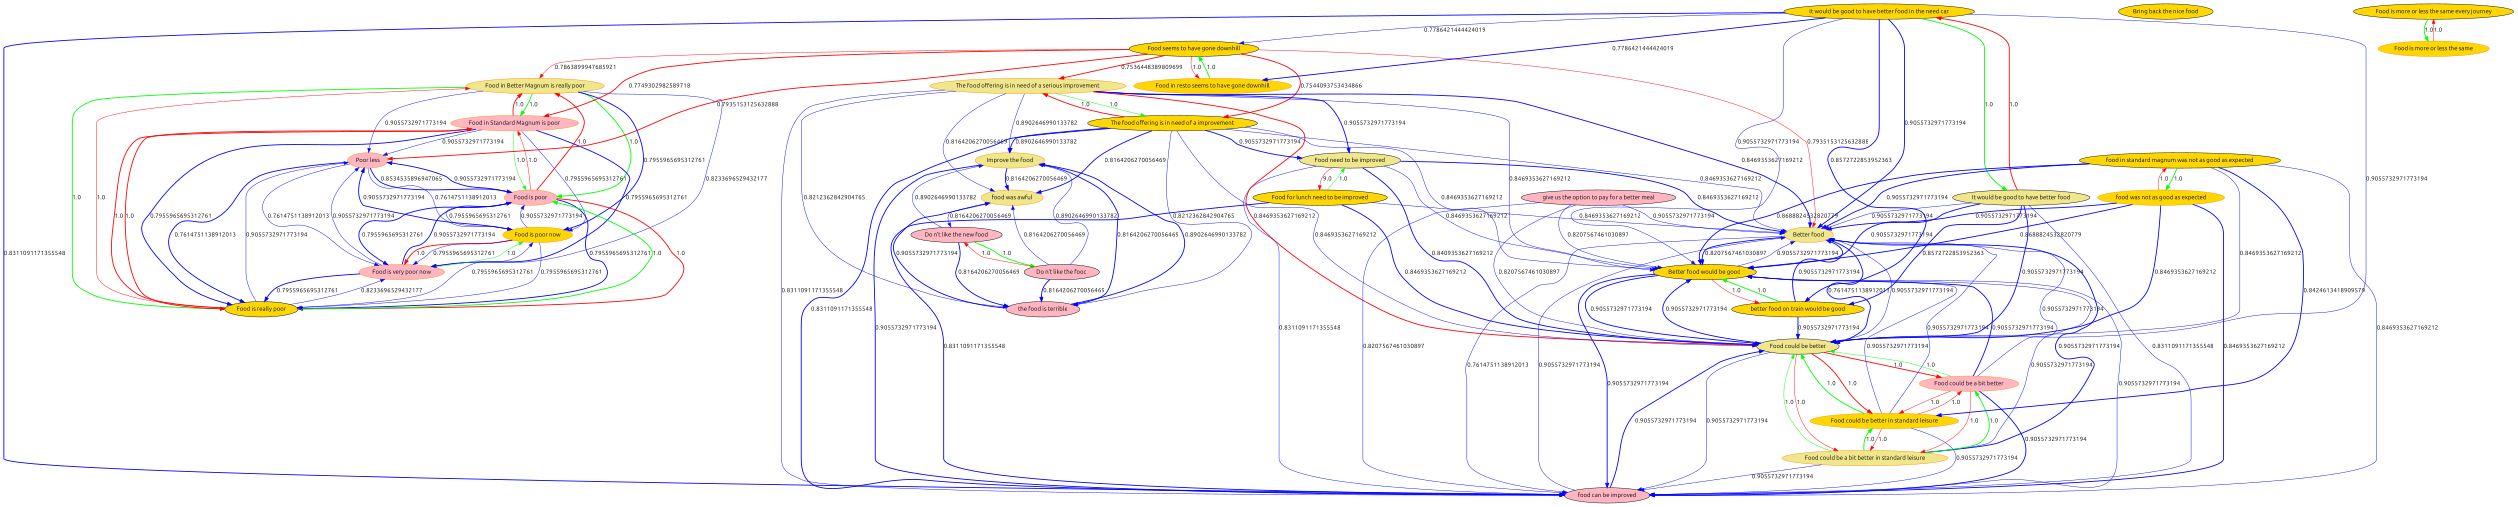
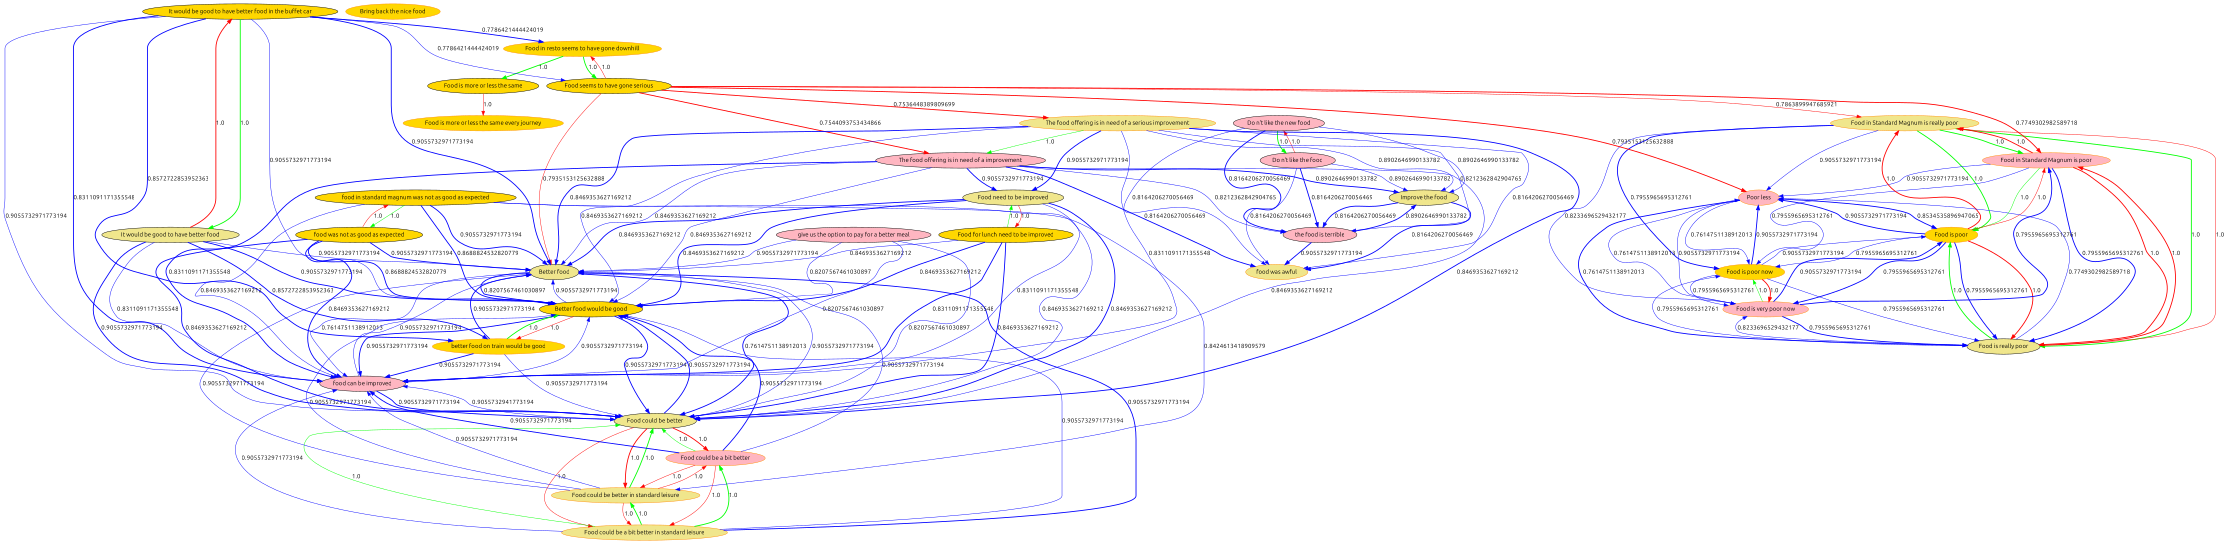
(1879, 12) -> (240, 12)
(2166, 12) -> (393, 12)
(2434, 12) -> (483, 123)
(2424, 28) -> (535, 67)
(1194, 49) -> (609, 86)
(2434, 49) -> (483, 86)
(535, 86) -> (1905, 123)
(1085, 109) -> none
(1173, 123) -> (961, 160)
(1010, 160) -> (1424, 198)
(2173, 177) -> (389, 215)
(1328, 179) -> (1025, 216)
(531, 198) -> (1951, 235)
(2161, 198) -> (359, 235)
(964, 209) -> (1128, 198)
(597, 229) -> (1999, 299)
(277, 235) -> (2100, 272)
(1809, 235) -> (554, 272)
(1514, 245) -> (780, 225)
(1463, 253) -> (1142, 309)
(1332, 282) -> (1357, 320)
none -> (818, 297)
(261, 309) -> (2004, 346)
(1798, 309) -> (499, 346)
(1798, 326) -> (555, 396)
(2233, 384) -> (1131, 252)
(1737, 421) -> (503, 402)
(1884, 421) -> (626, 495)
(1009, 482) -> (432, 365)
